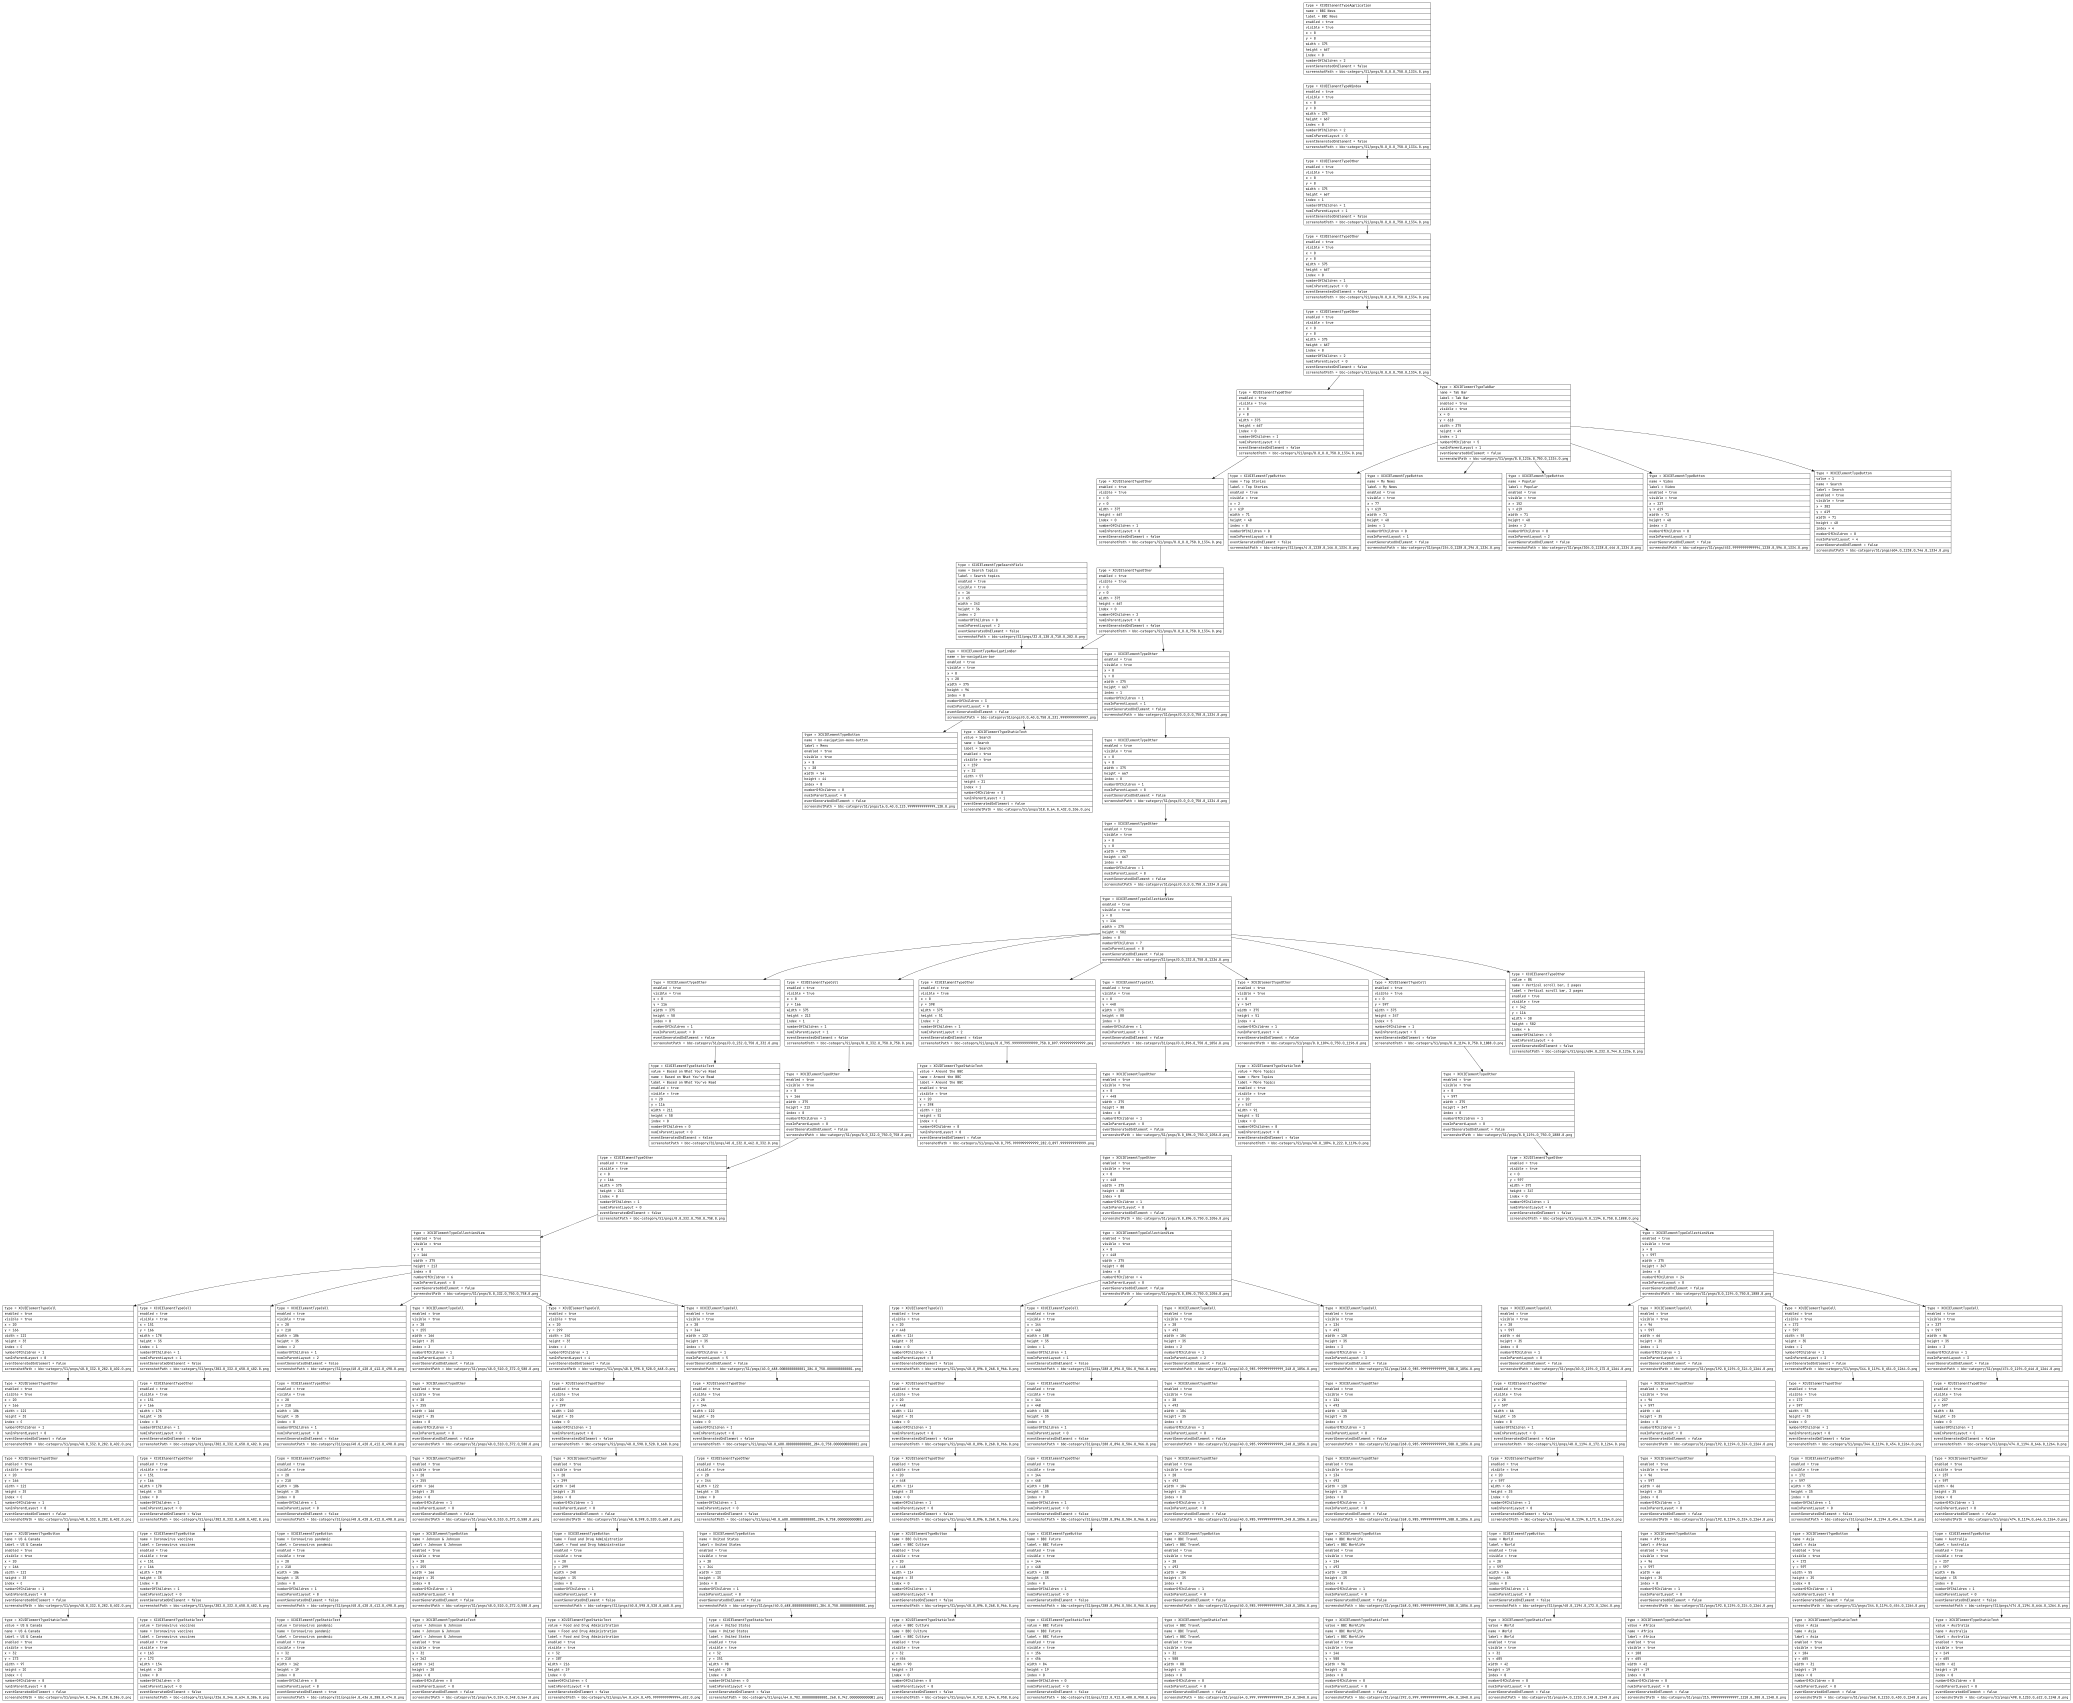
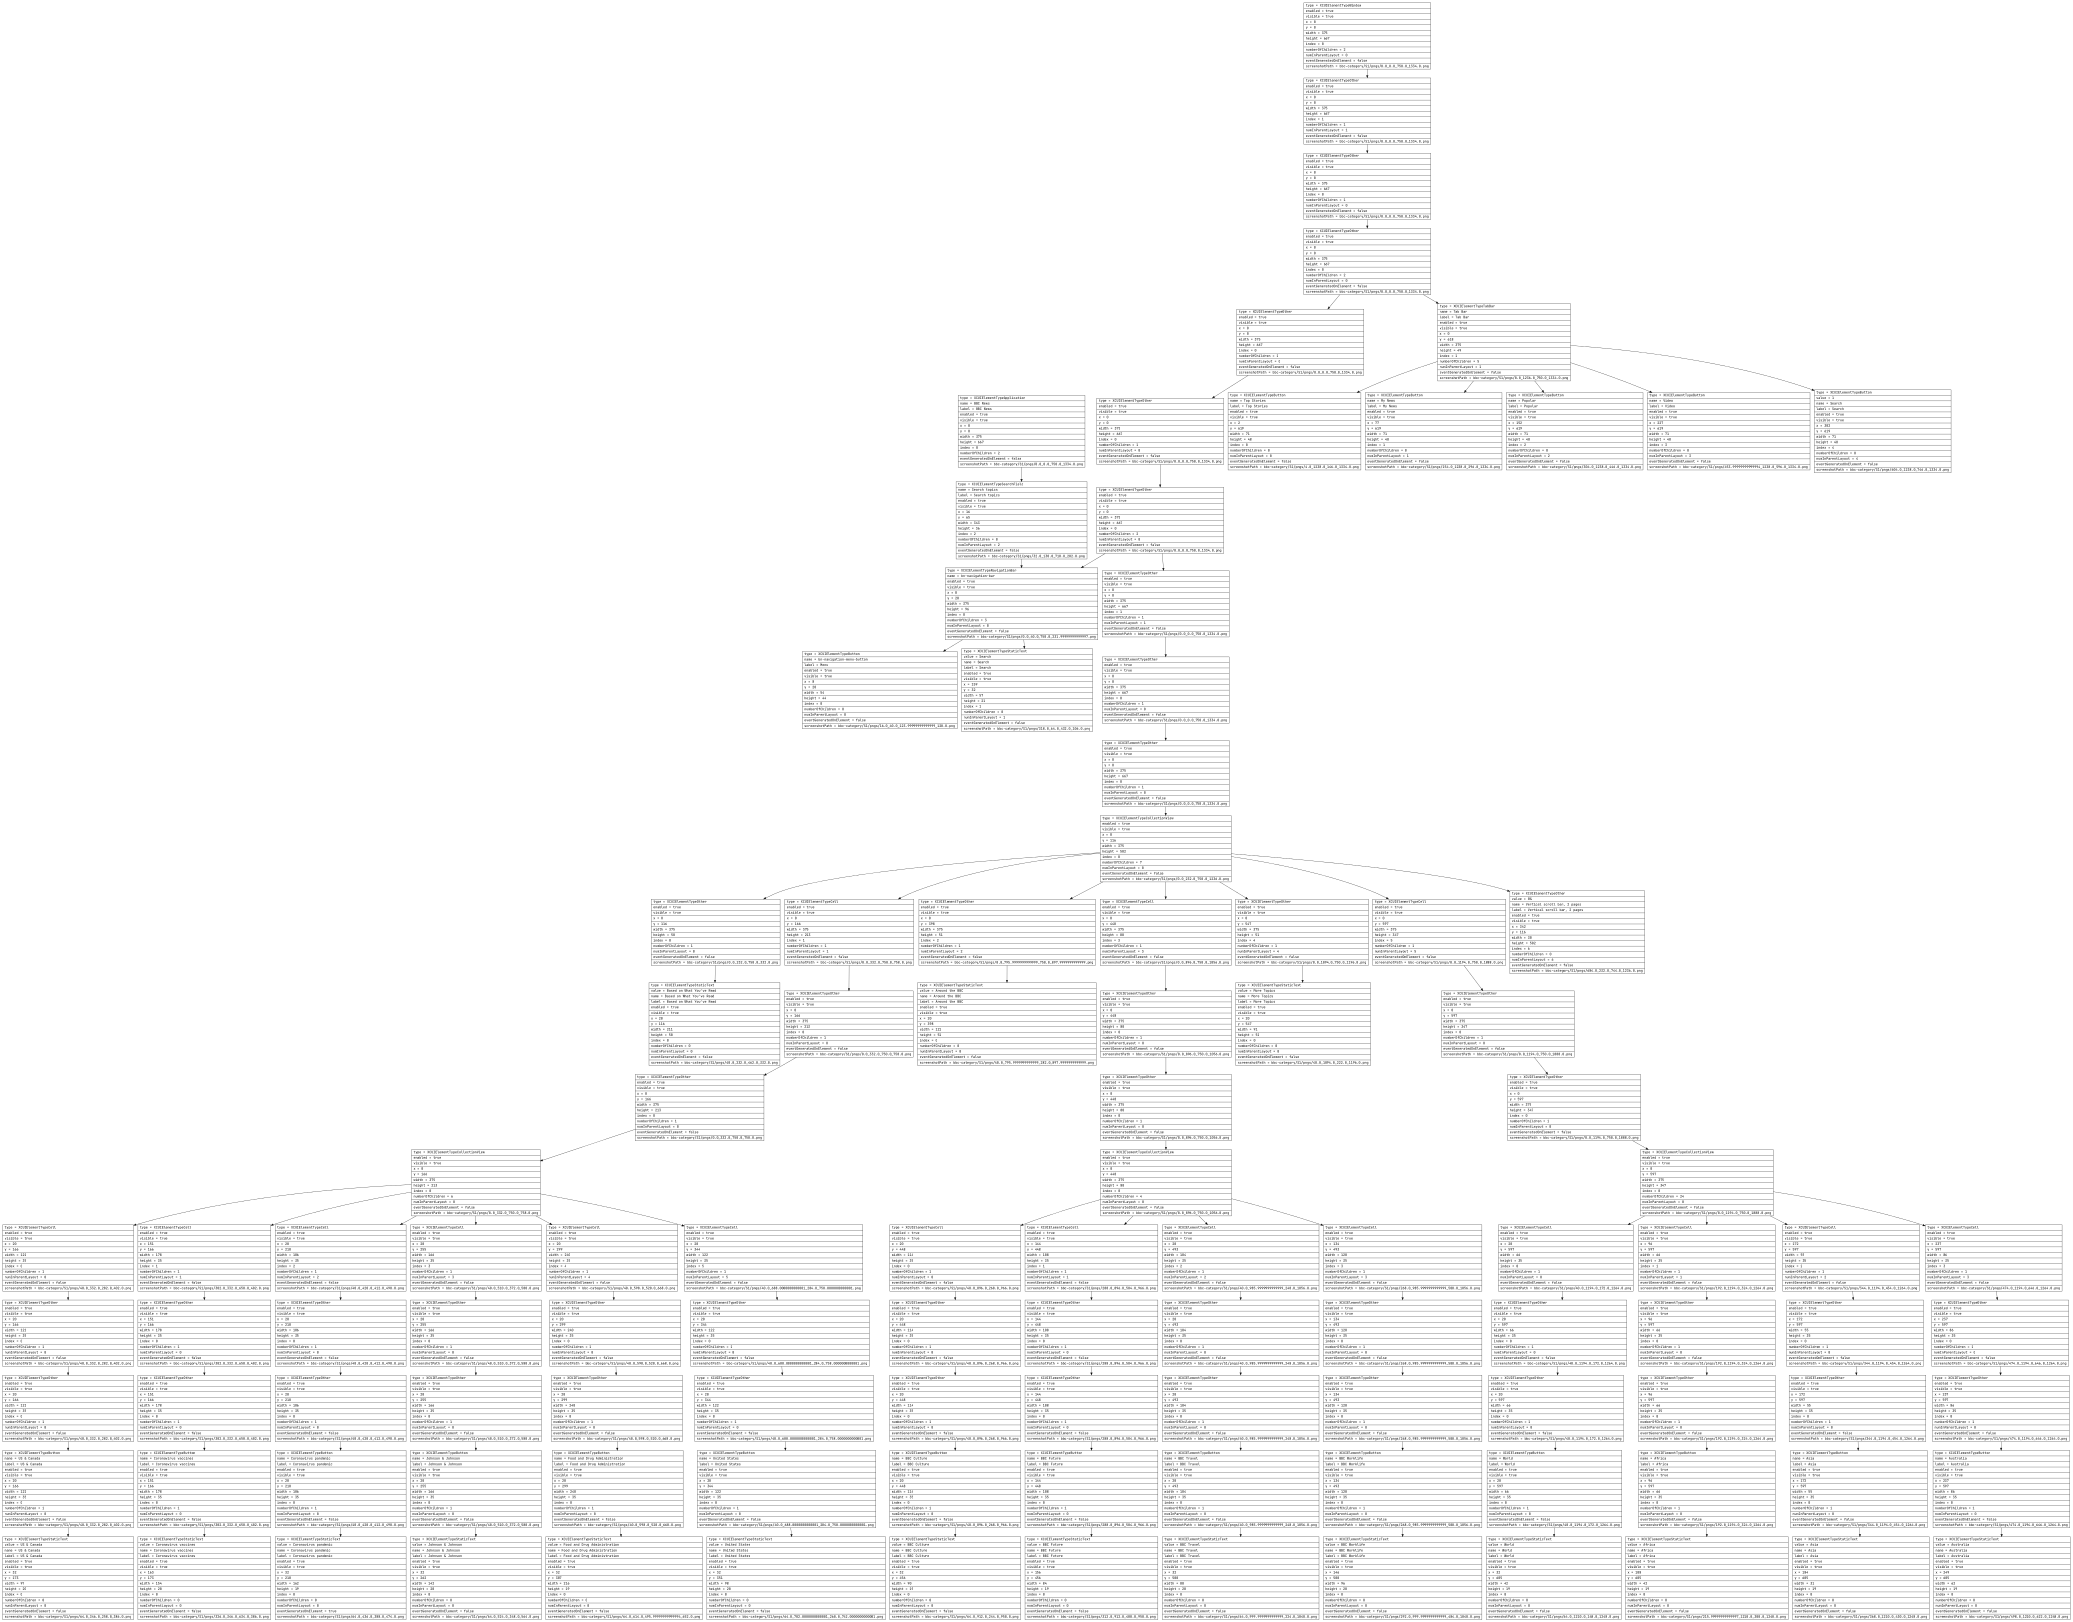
(1367, 78) -> (1022, 473)
